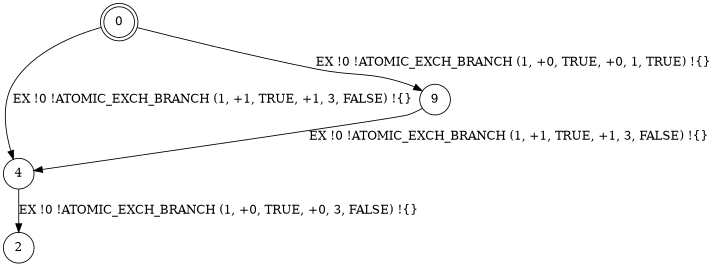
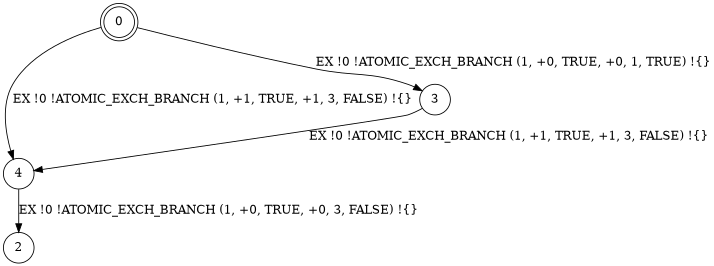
(435, 100) -> (435, 100)
